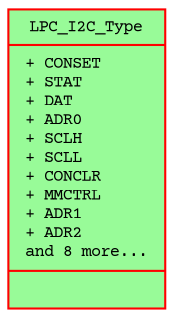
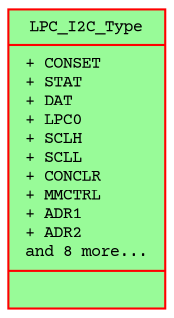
(54, 119) -> (54, 119)
